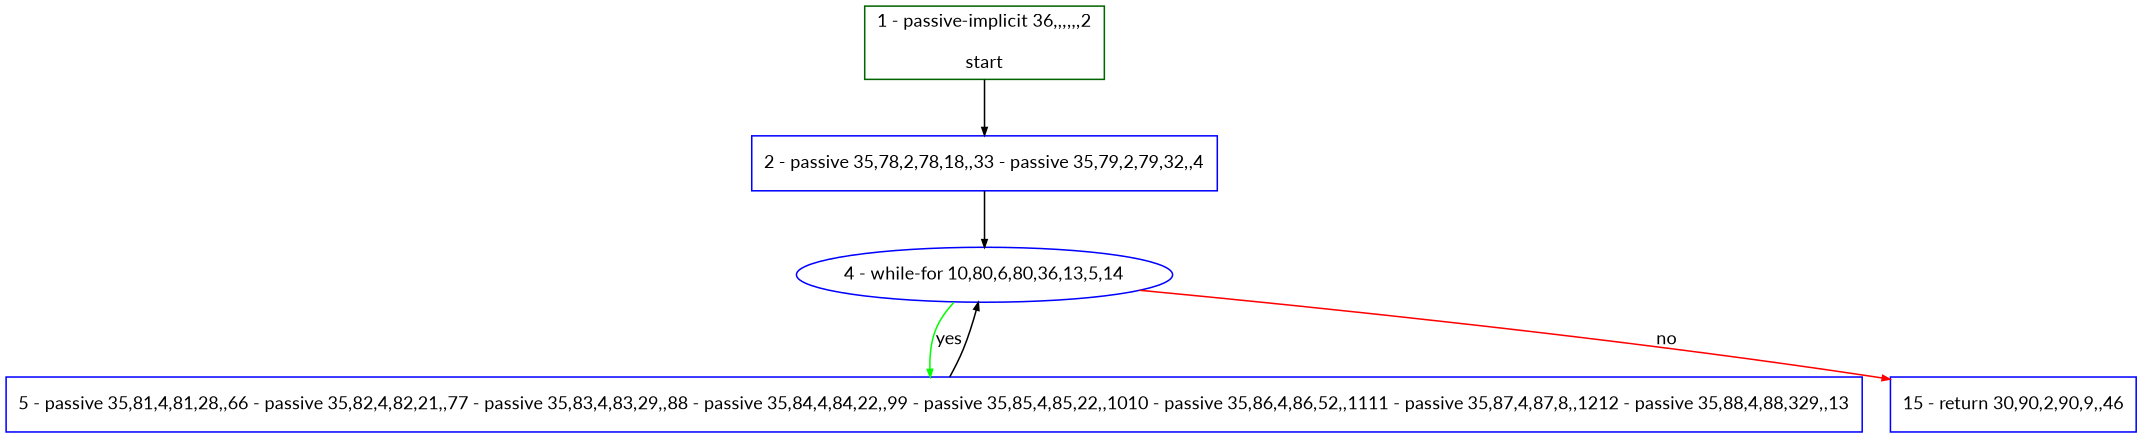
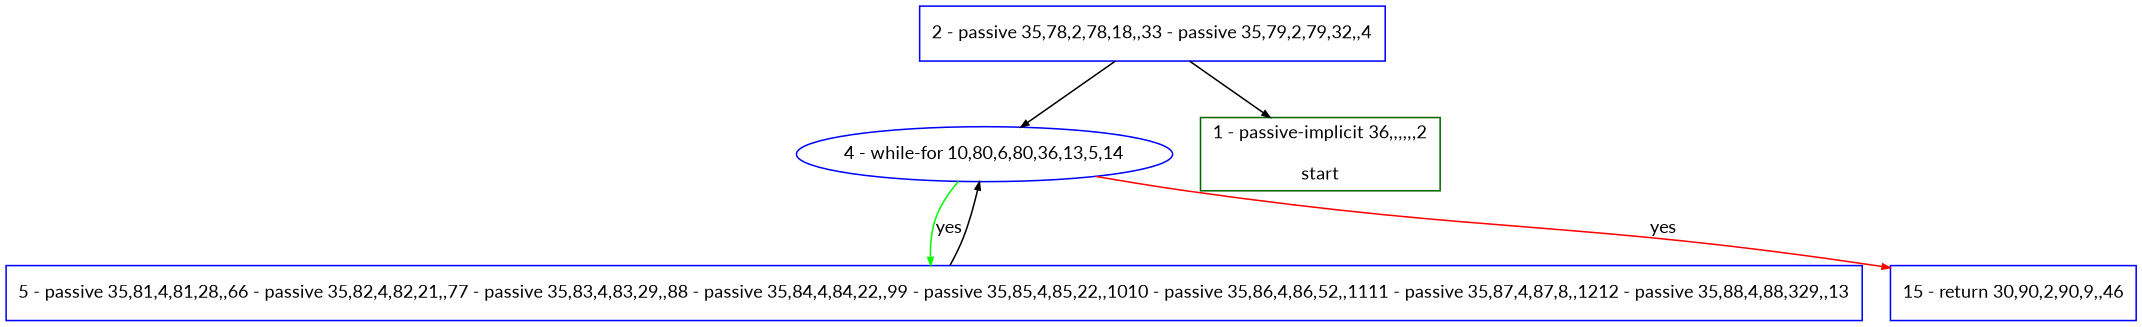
(985, 103) -> (1226, 87)
(1667, 340) -> (1664, 228)
